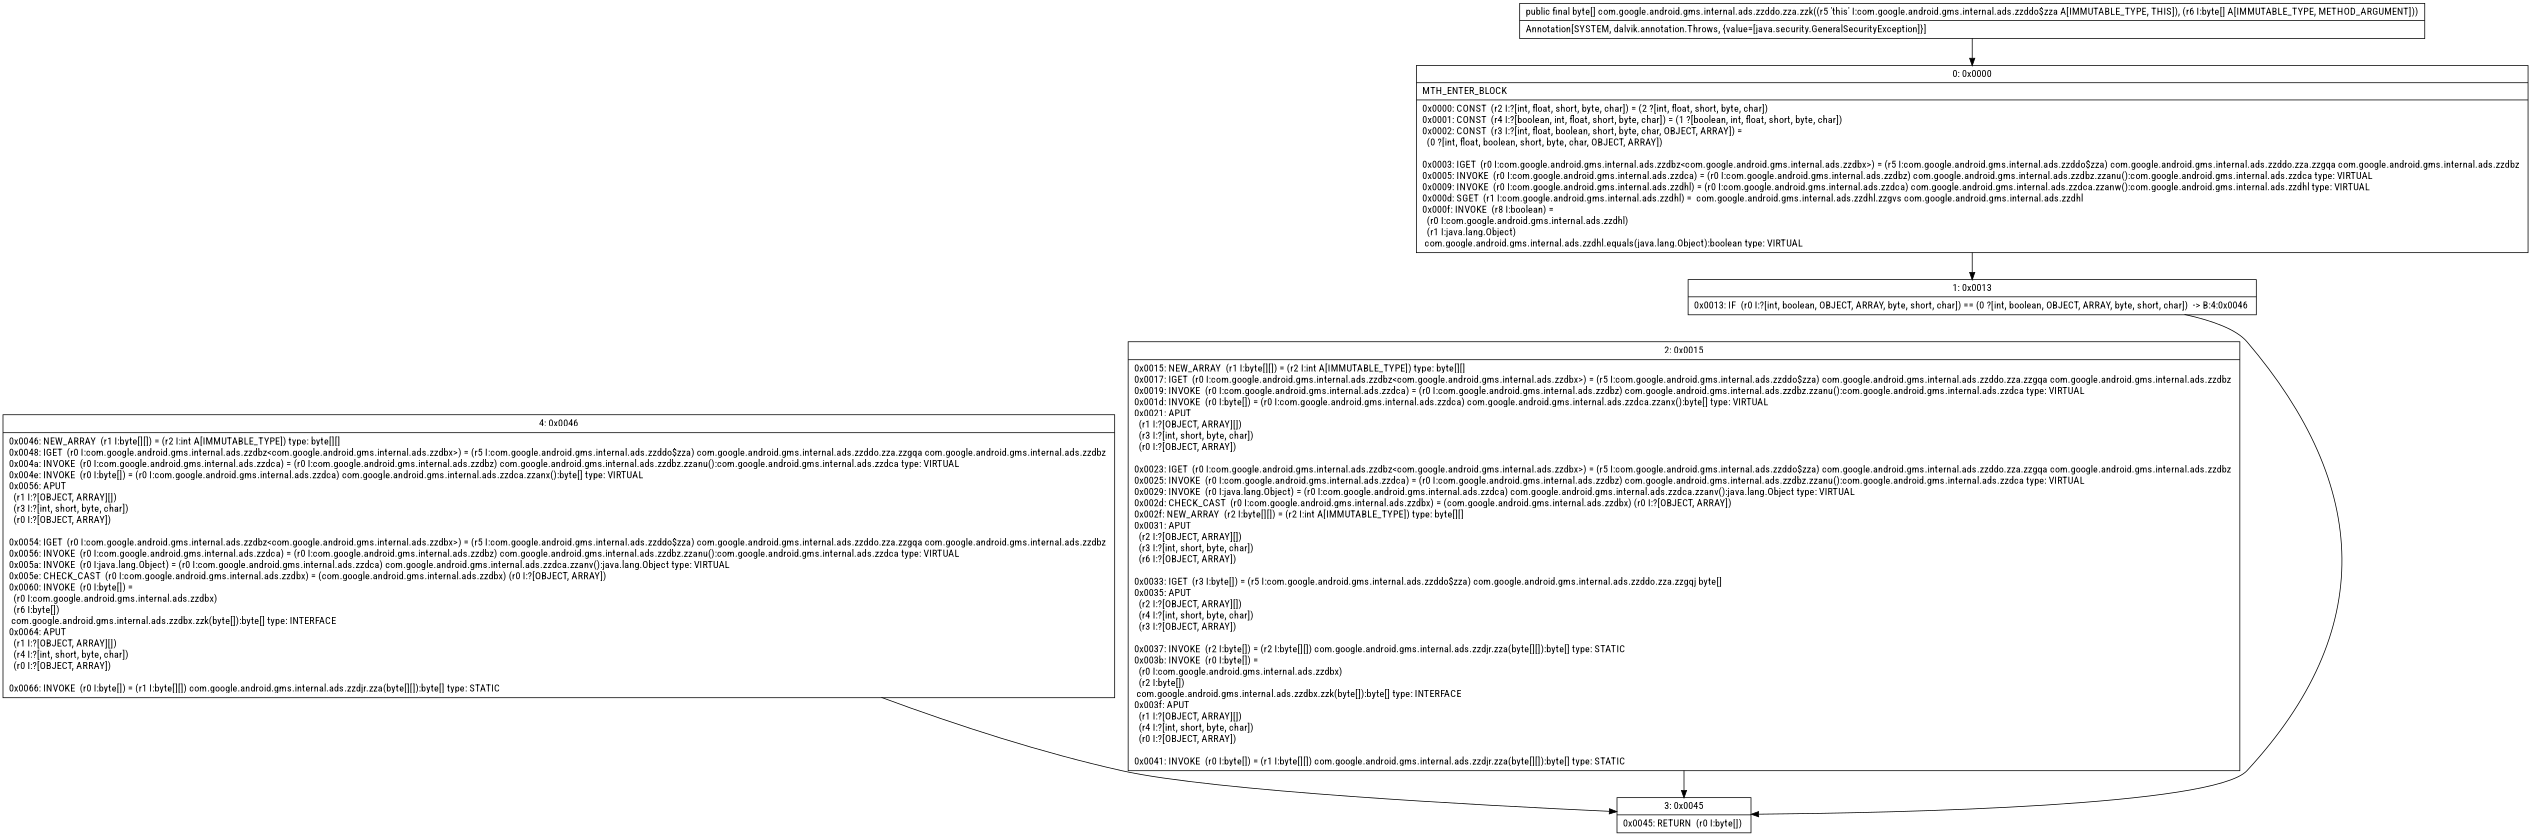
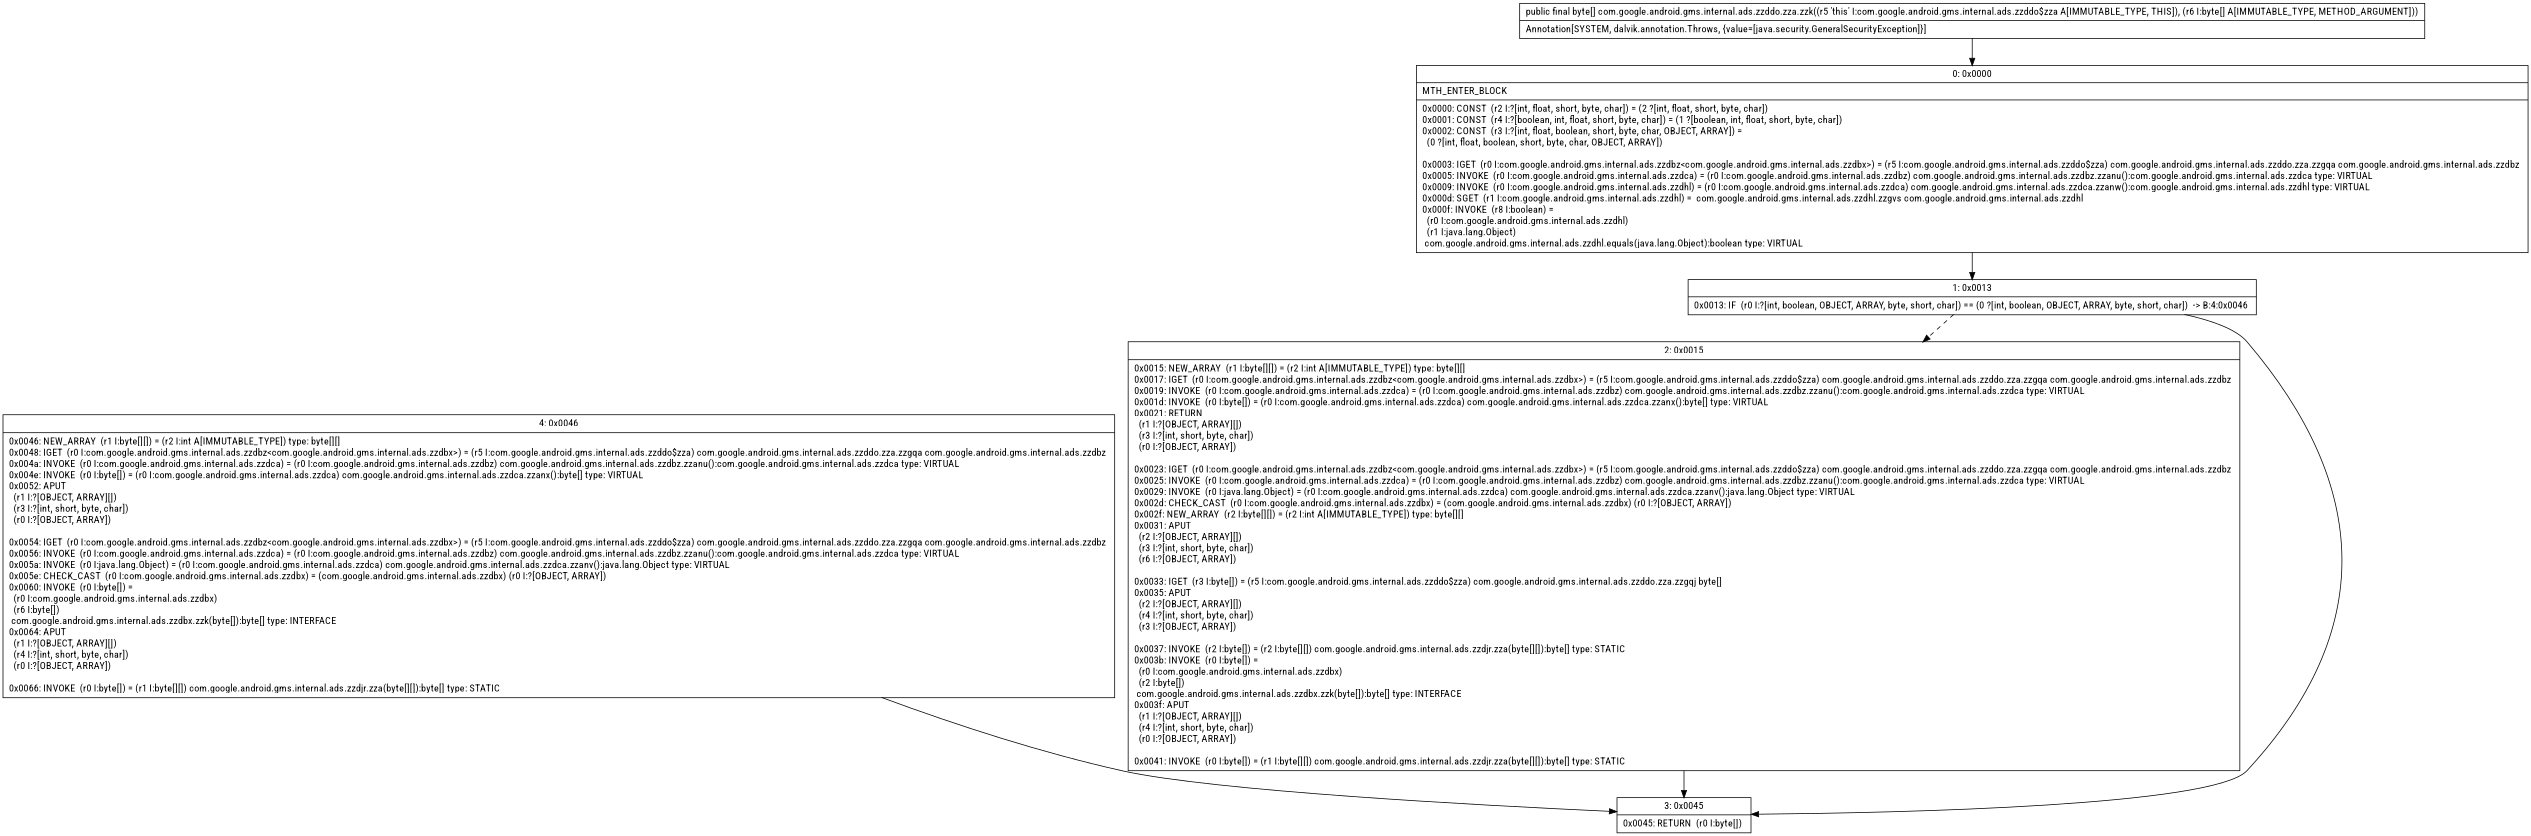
none -> (1941, 326)
(1165, 413) -> (1171, 413)
(40, 486) -> (40, 486)
